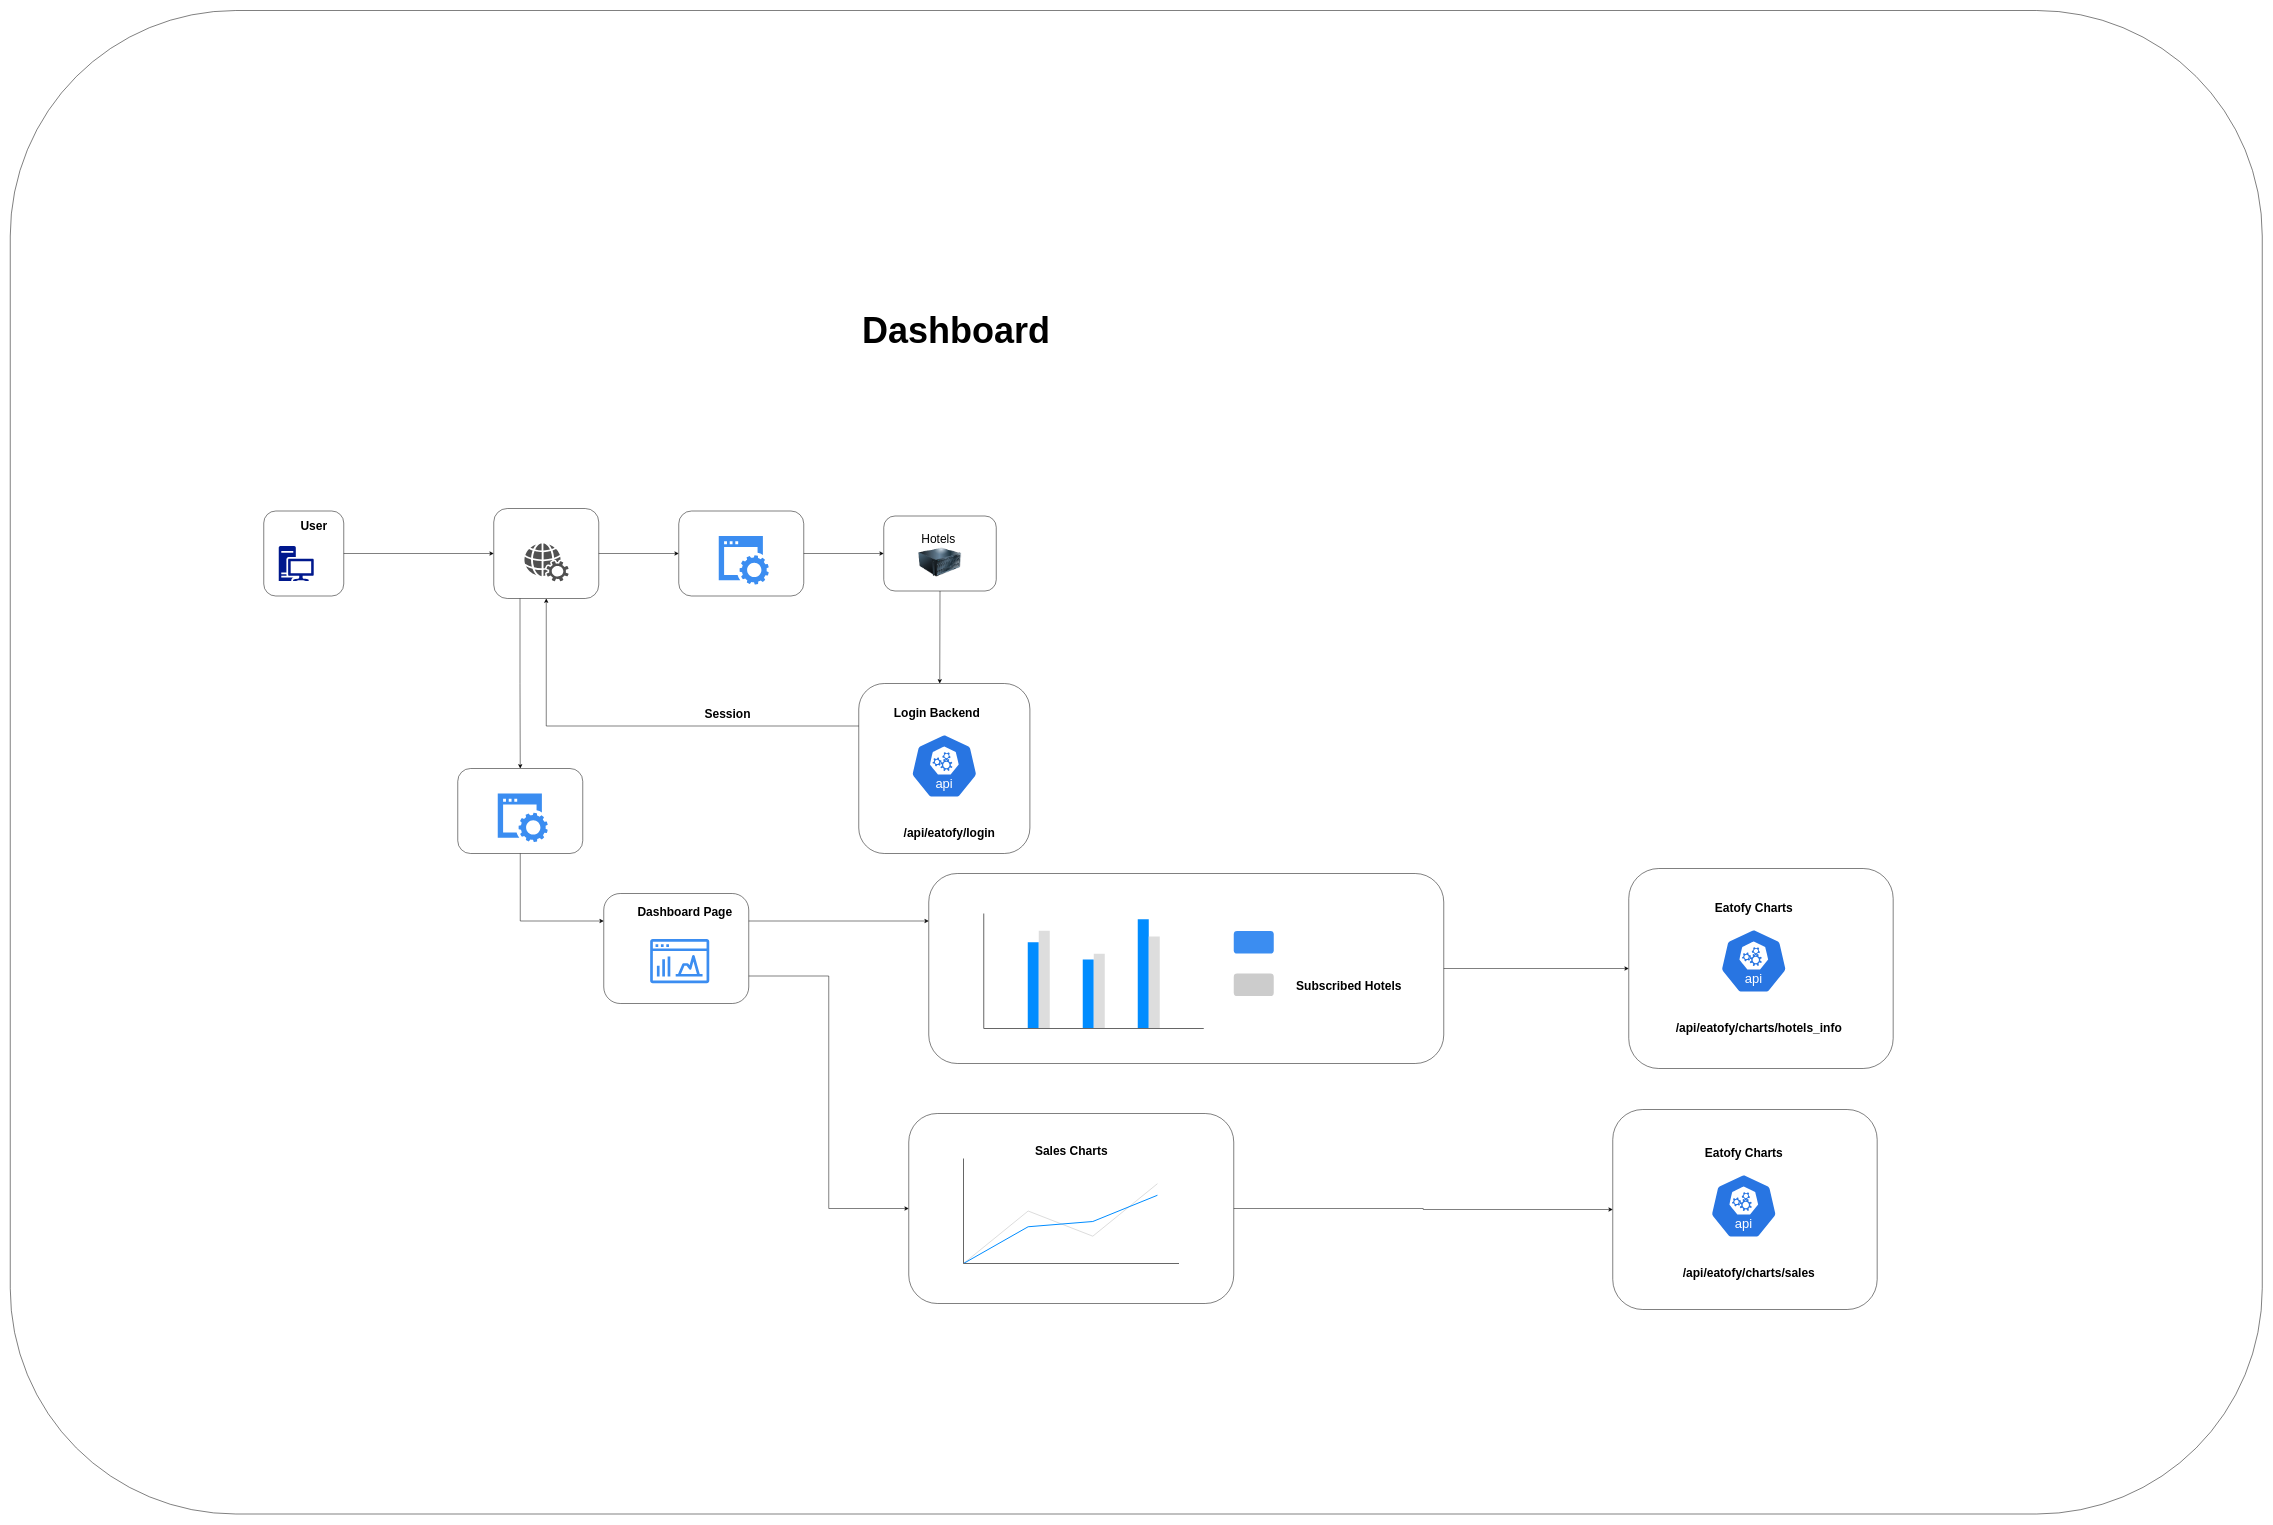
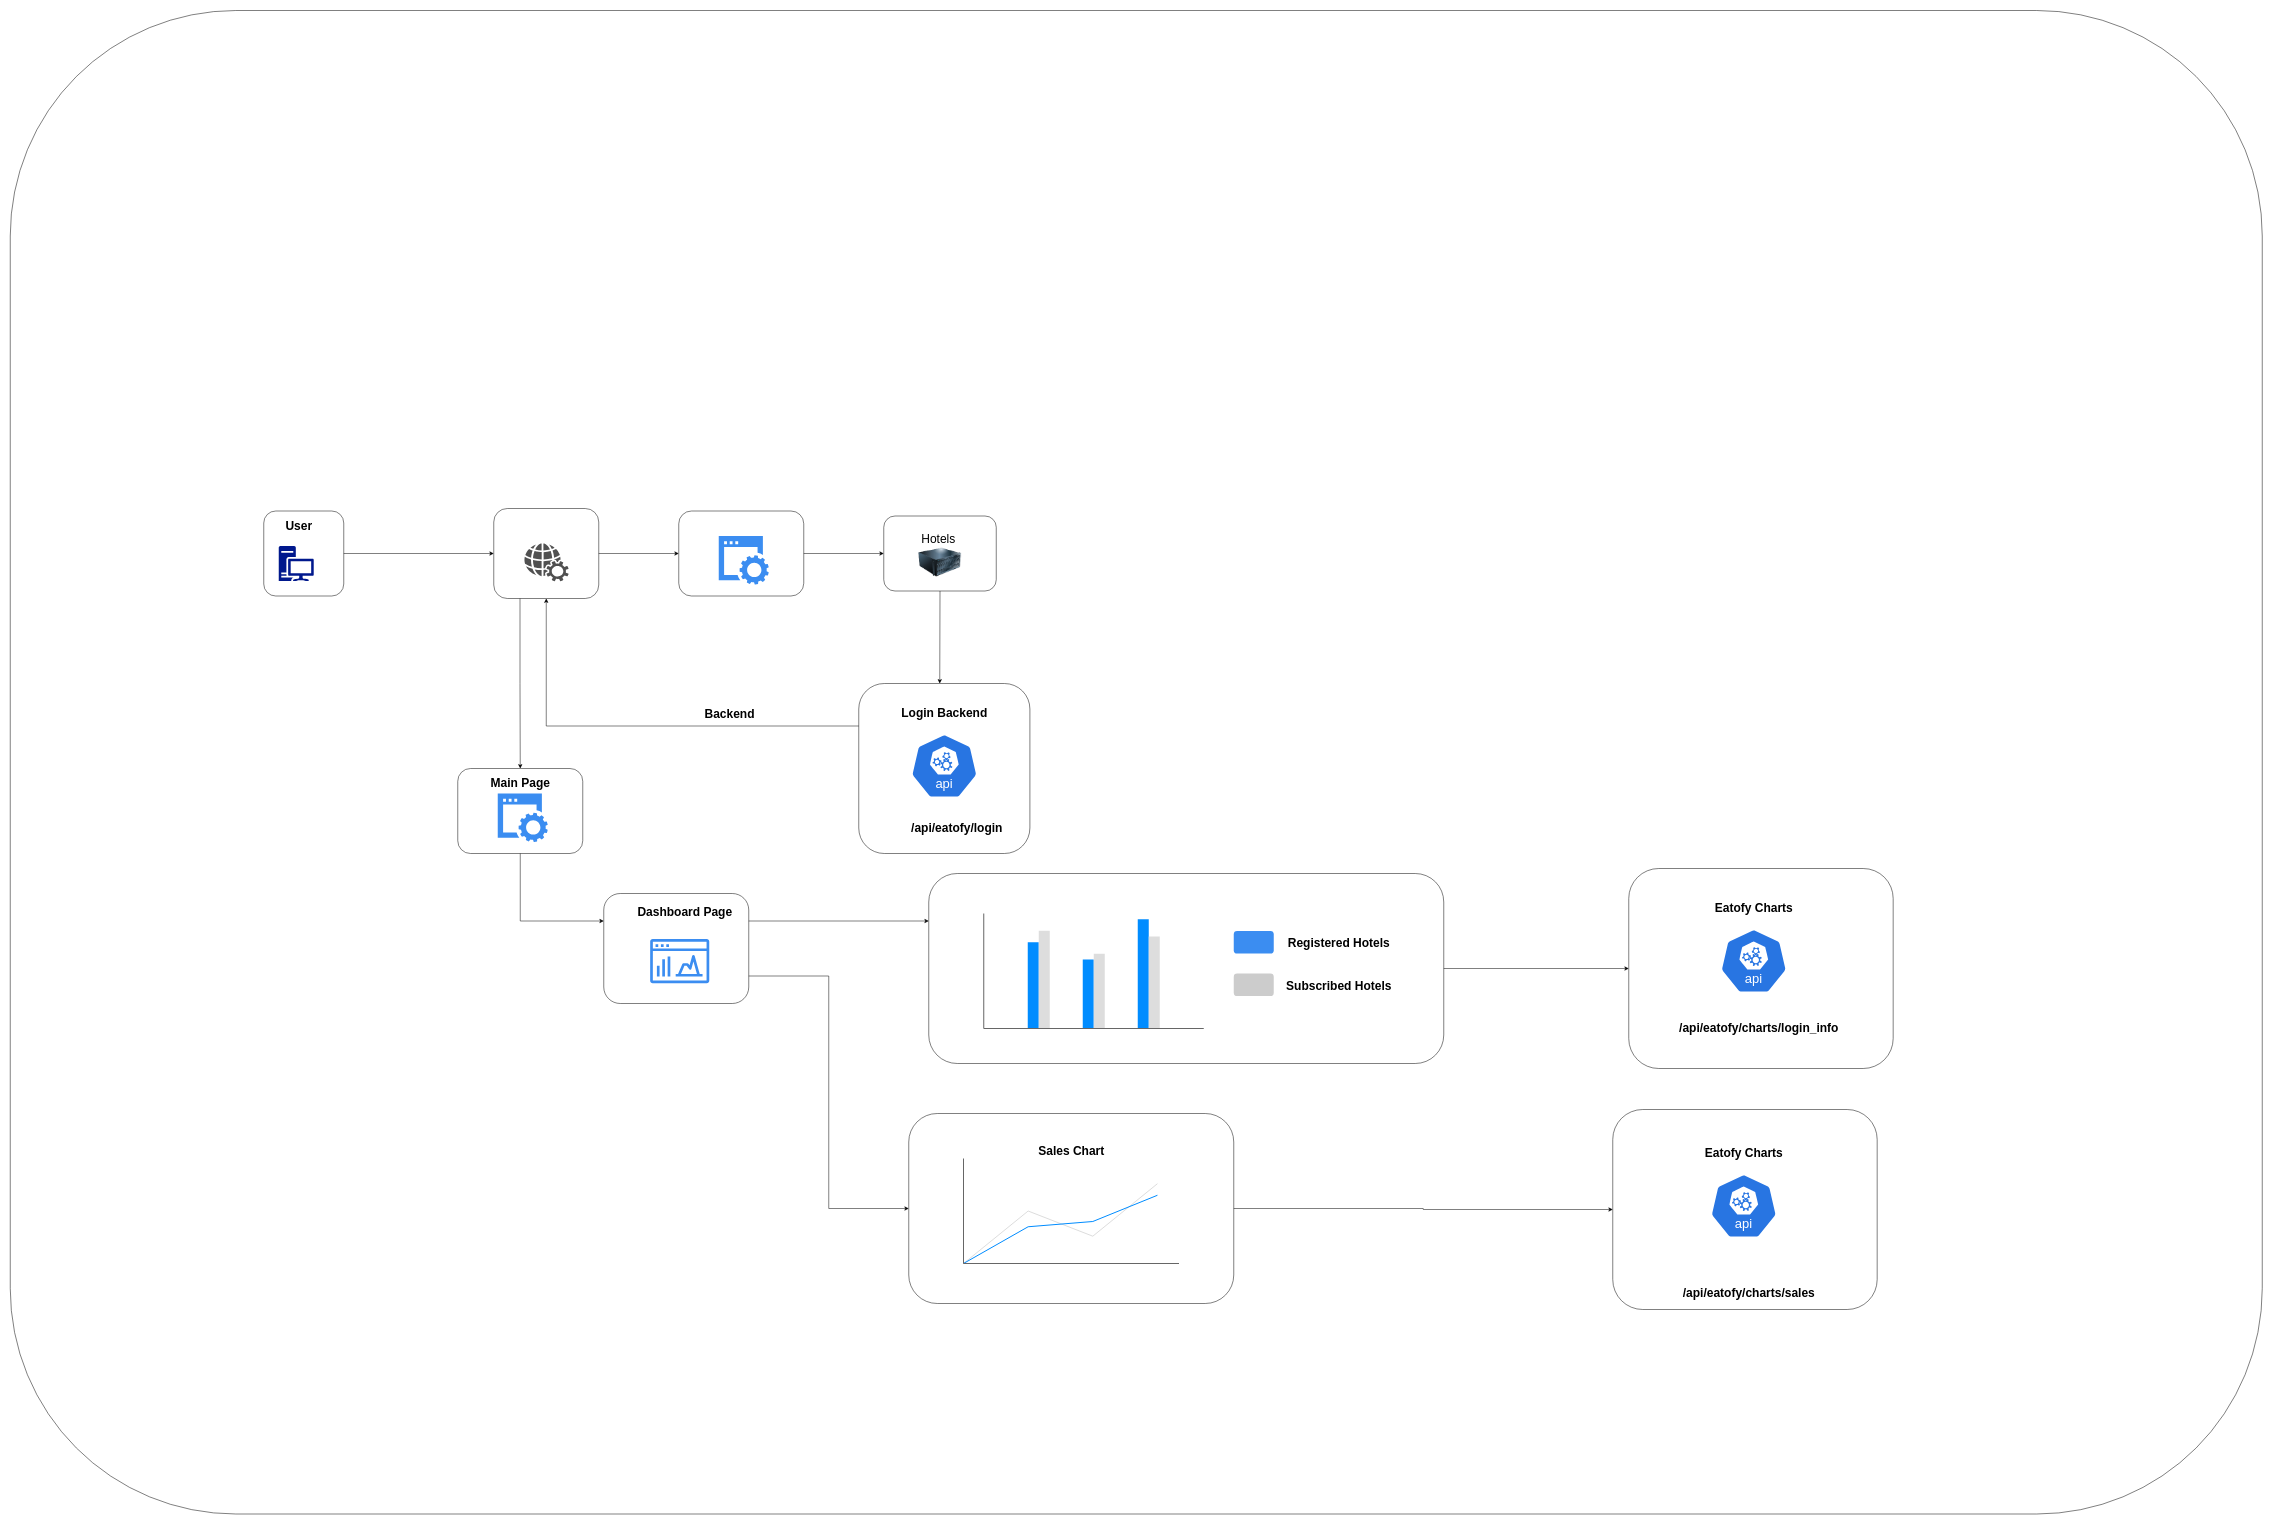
(956, 331) -> none
(314, 526) -> (299, 526)
(716, 710) -> (717, 710)
(937, 713) -> (944, 713)
none -> (520, 783)
(949, 833) -> (957, 828)
none -> (1339, 943)
(1349, 986) -> (1339, 986)
(1759, 1028) -> (1759, 1028)
(1072, 1151) -> (1072, 1151)
(1749, 1273) -> (1749, 1293)
